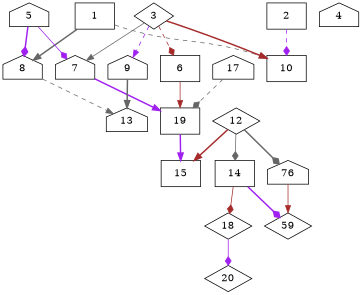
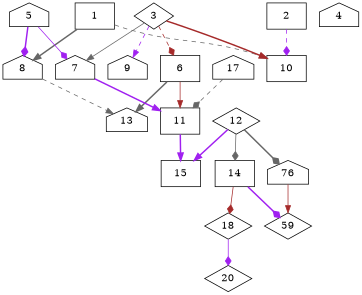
(127, 89) -> (154, 94)
(180, 121) -> (180, 121)
(214, 142) -> (214, 142)
